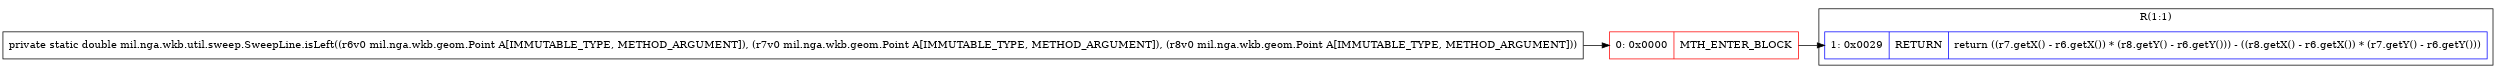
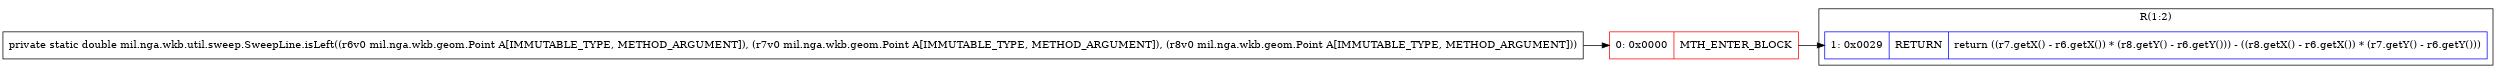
(2156, 17) -> (2156, 17)
